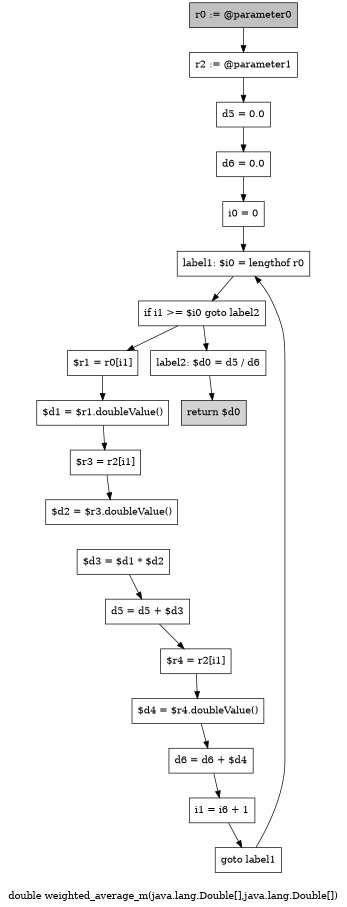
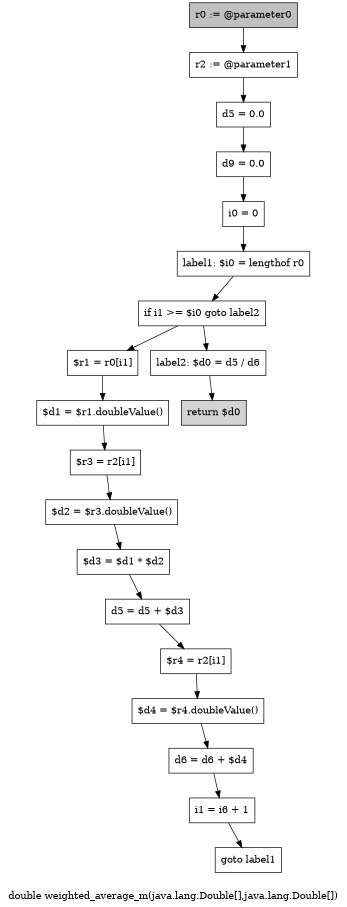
(243, 164) -> (243, 164)
none -> (117, 534)
(285, 565) -> none
